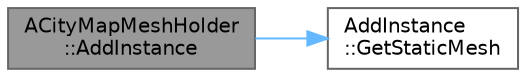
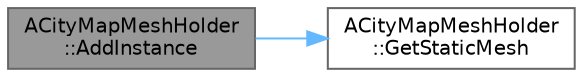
(423, 38) -> (451, 38)
